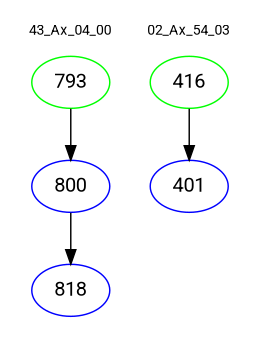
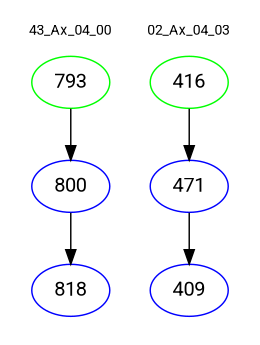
(189, 31) -> (189, 31)
(189, 186) -> (189, 186)
none -> (189, 290)
